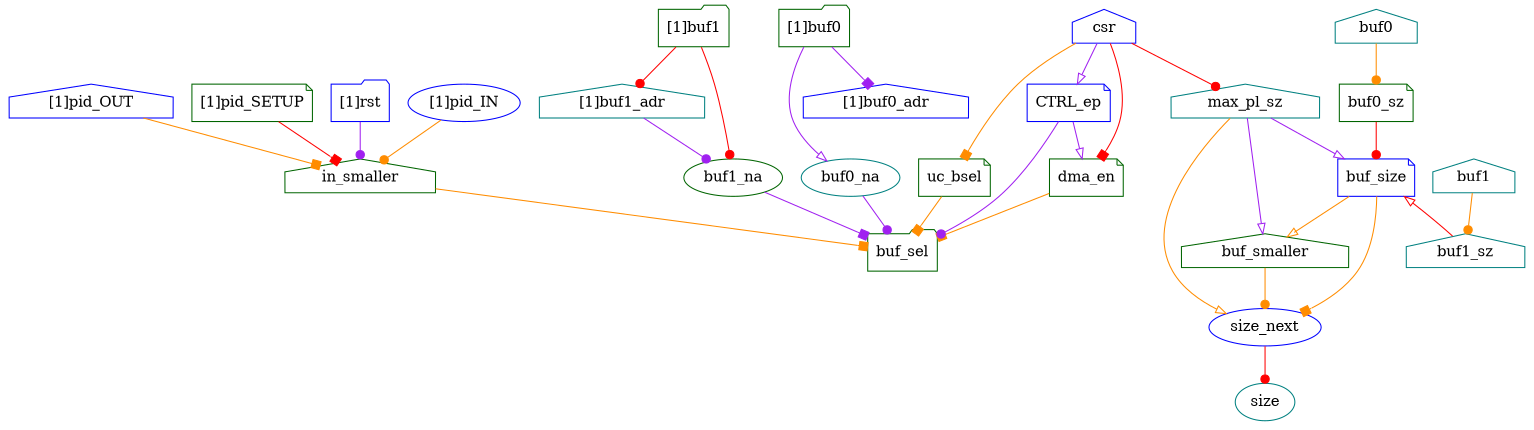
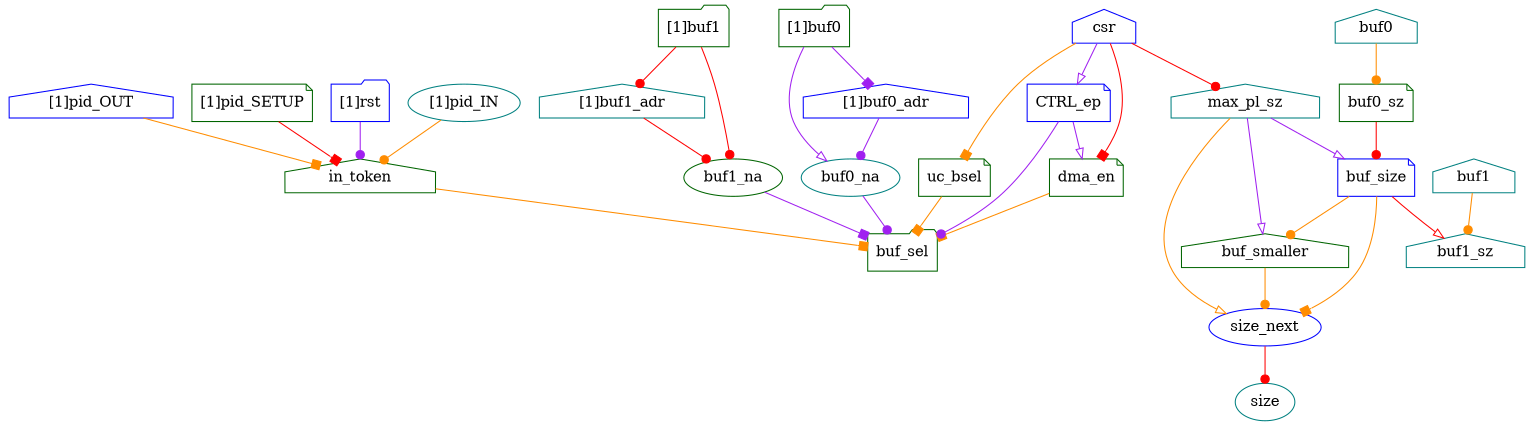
(464, 103) -> (464, 103)
none -> (871, 135)
(673, 137) -> (673, 137)
(360, 178) -> (360, 178)
(1322, 214) -> (1322, 214)
(1433, 219) -> (1413, 215)
